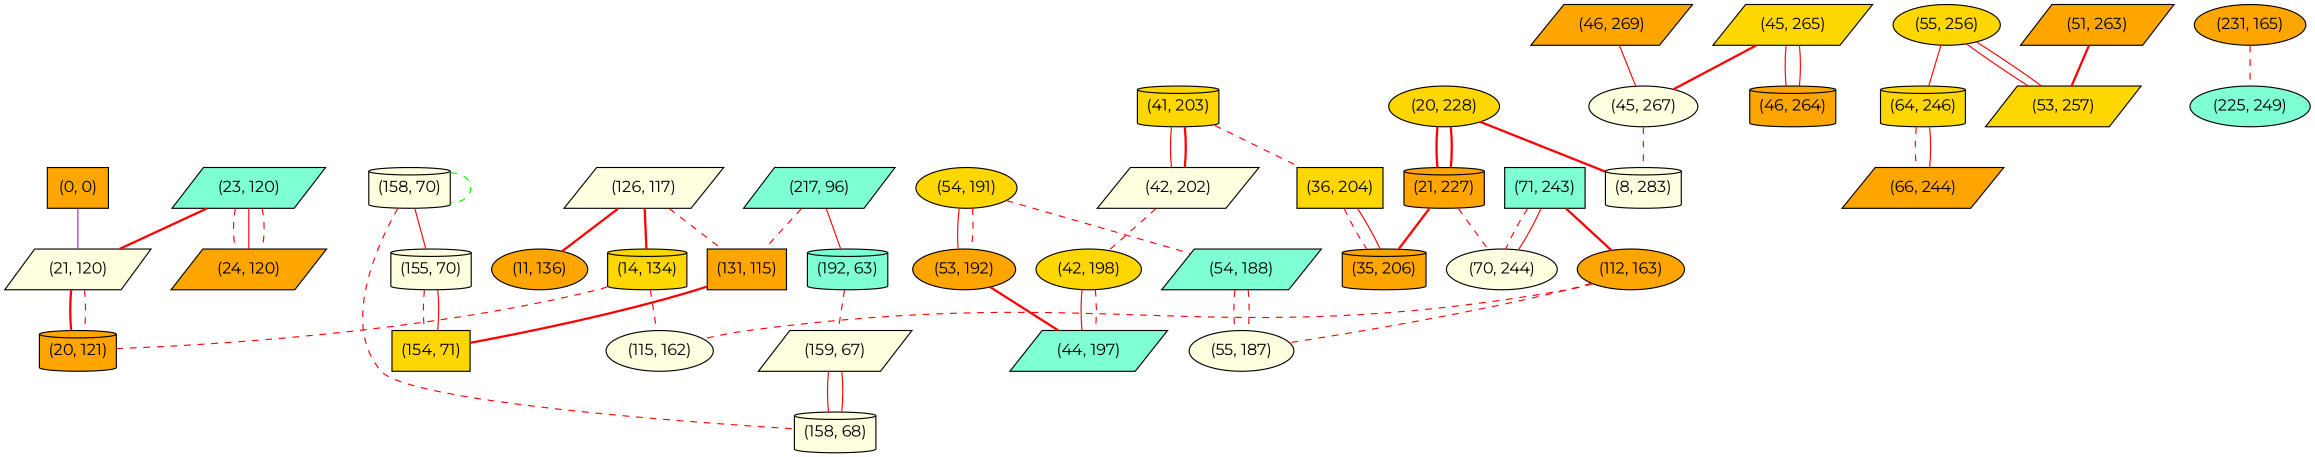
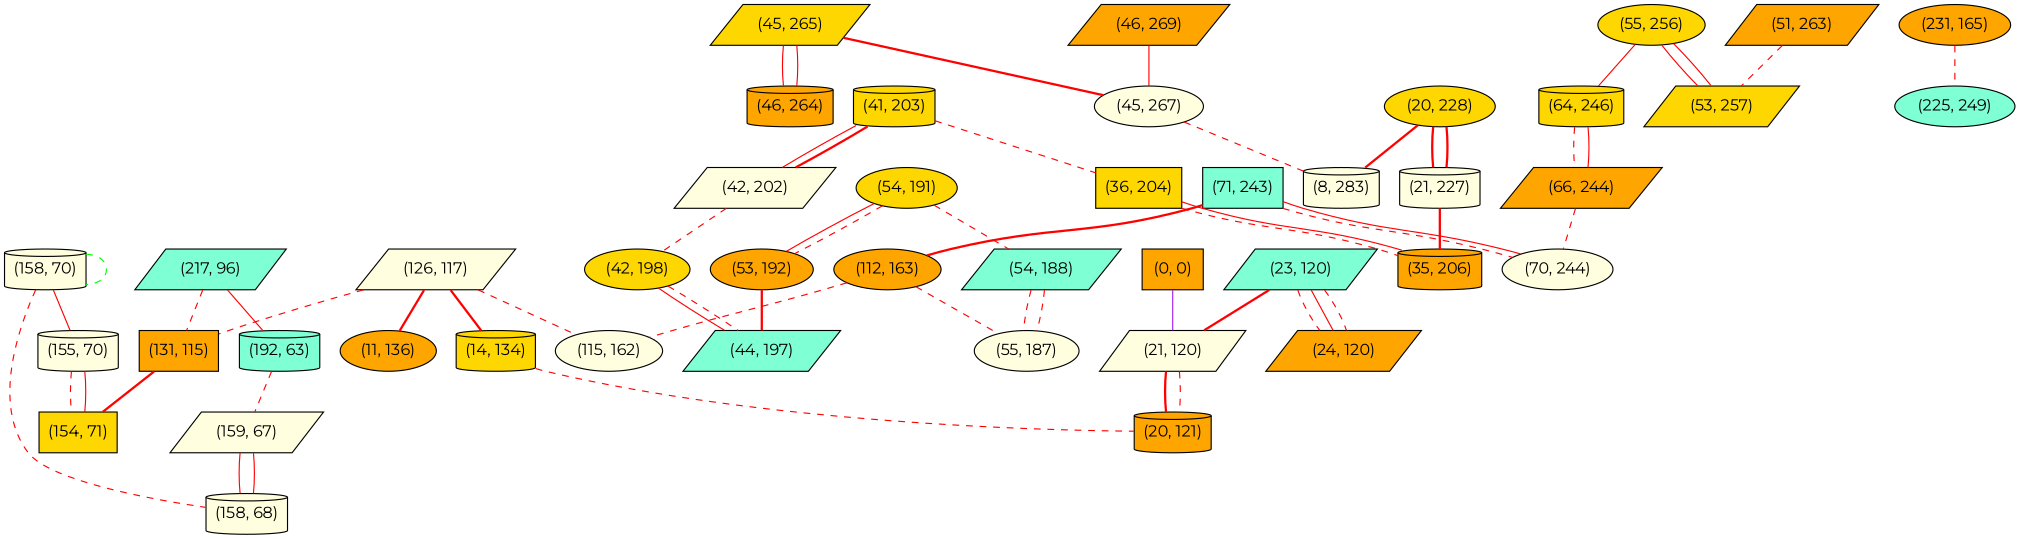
(2080, 66) -> (1762, 66)
(1444, 188) -> (1440, 188)
(1473, 229) -> (1569, 229)
(653, 310) -> (527, 312)
